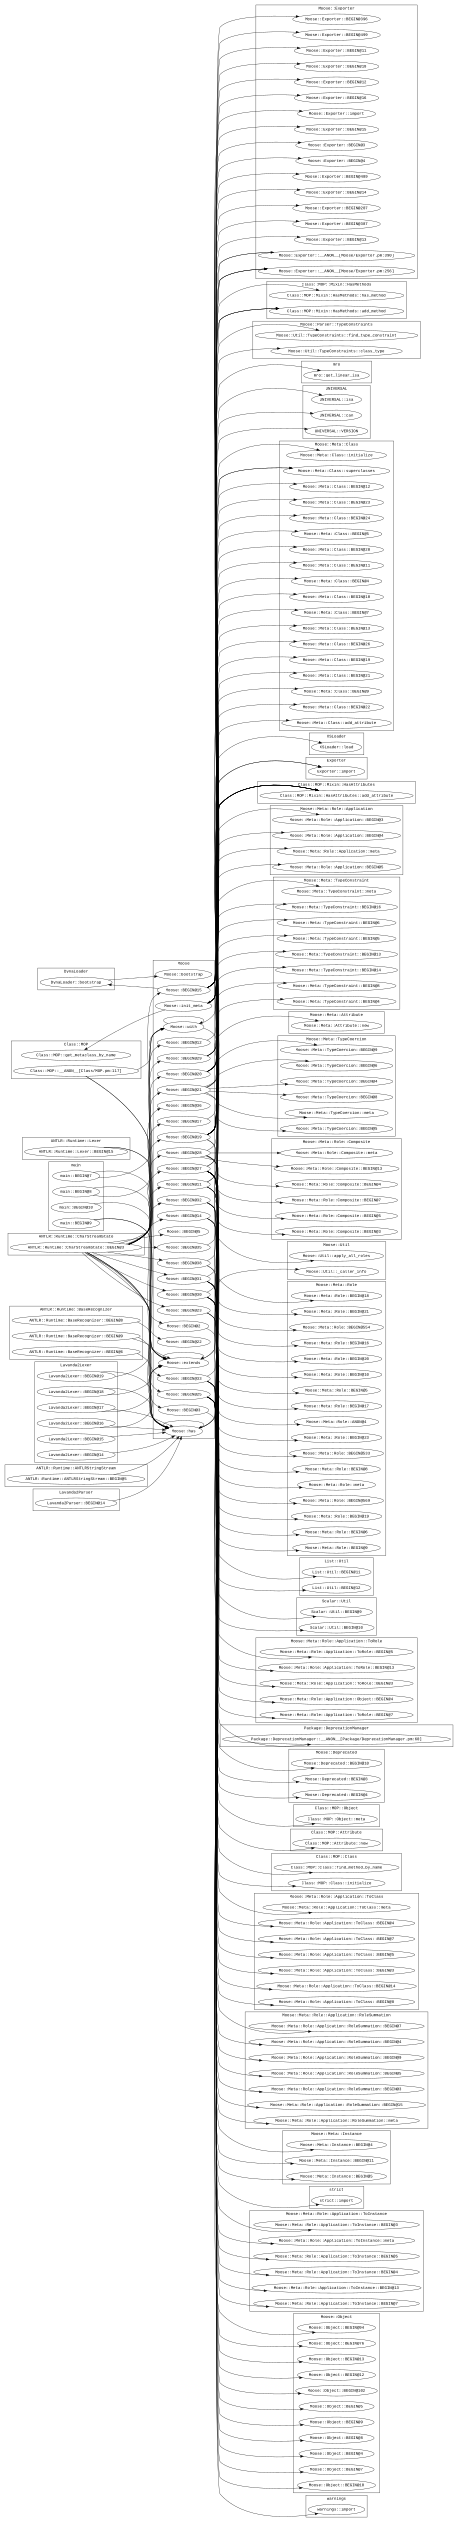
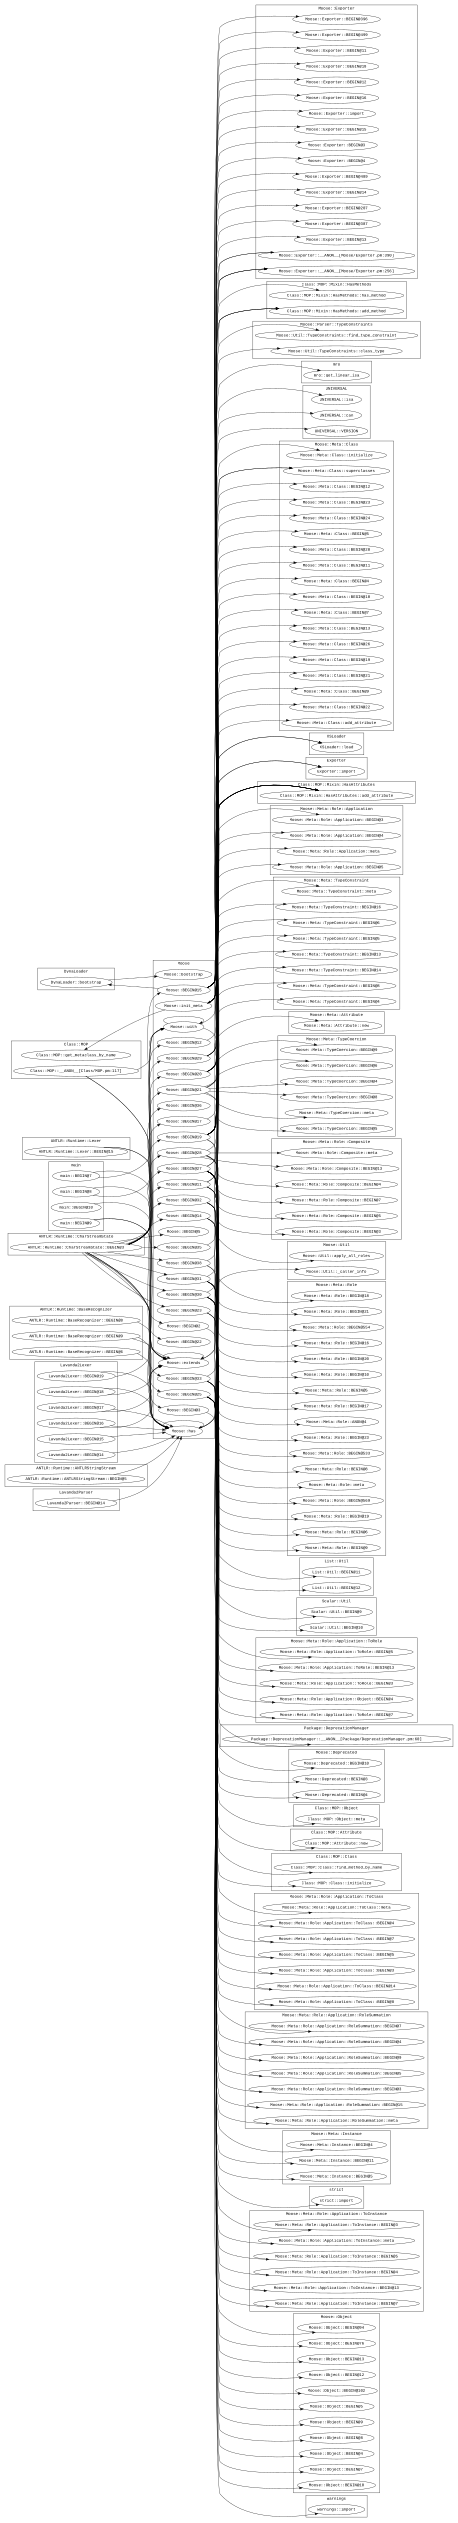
none -> (217, 822)
